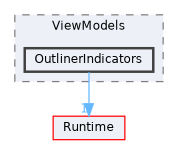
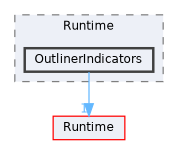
(89, 27) -> (89, 27)
